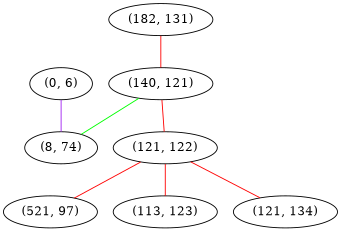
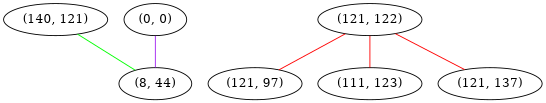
(161, 20) -> none
(61, 84) -> (155, 20)
(163, 116) -> none
(61, 148) -> (155, 84)
(50, 212) -> (255, 84)
(165, 212) -> (370, 84)
(285, 212) -> (490, 84)
